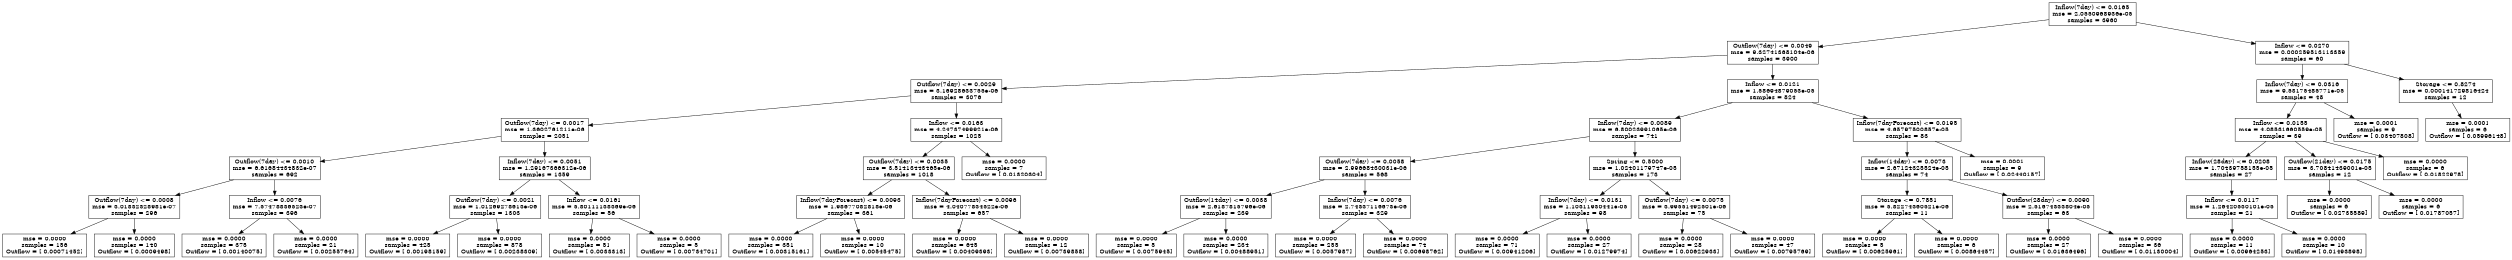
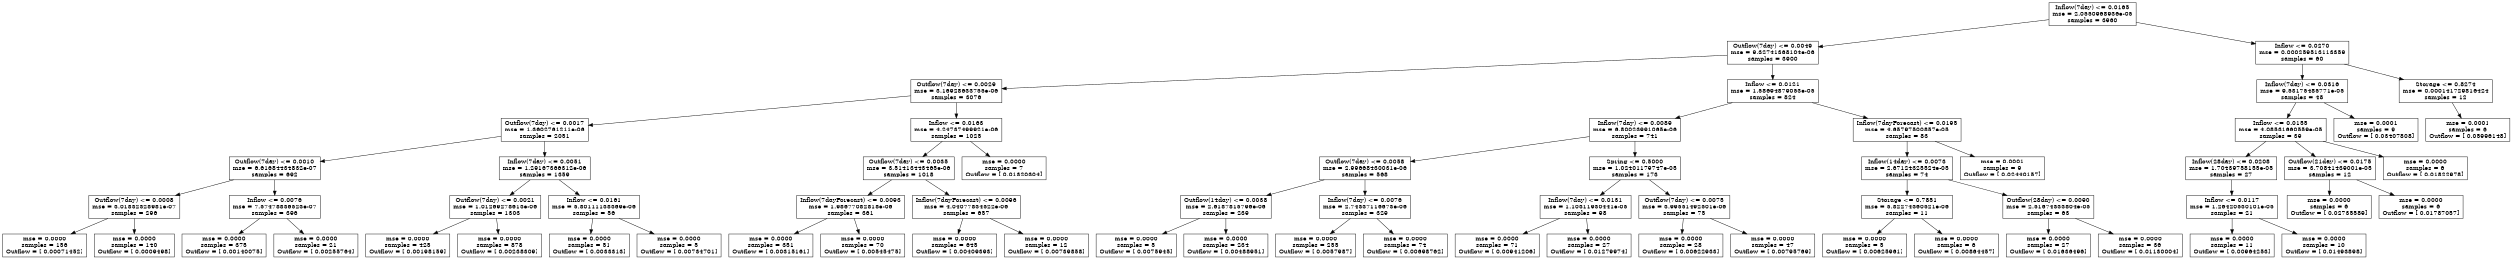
(863, 245) -> (863, 245)
